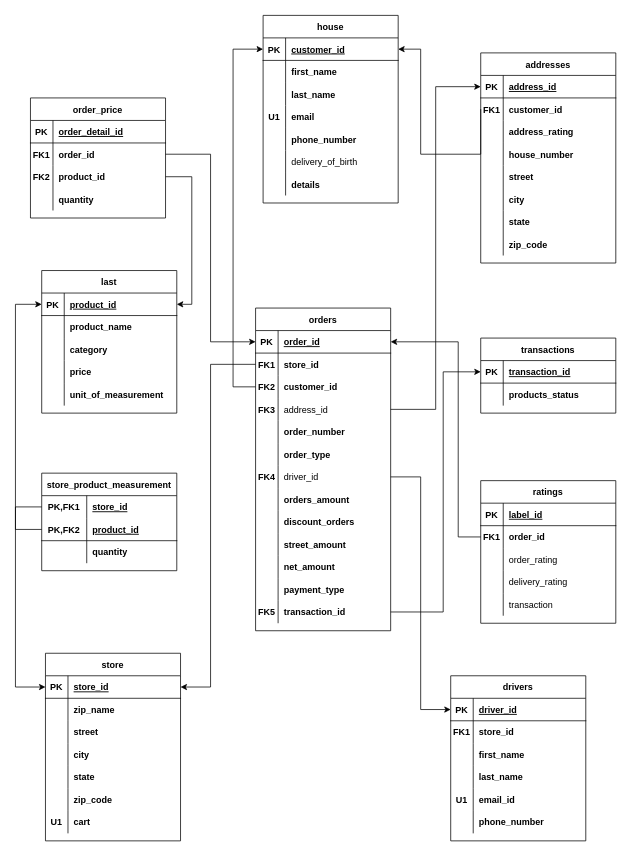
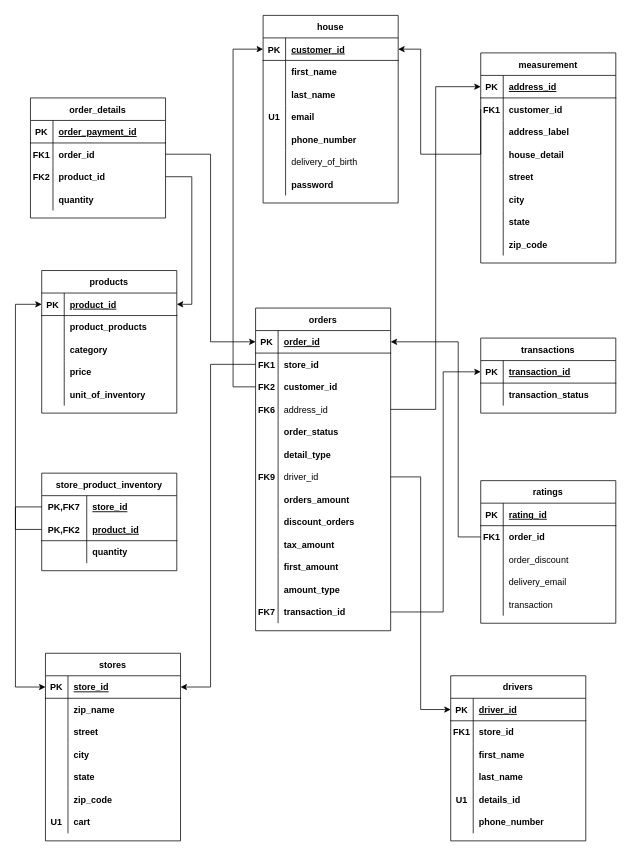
(548, 65) -> (548, 65)
(98, 110) -> (98, 110)
(93, 132) -> (98, 132)
(543, 132) -> (539, 132)
(539, 155) -> (536, 155)
(306, 185) -> (311, 185)
(109, 282) -> (109, 282)
(100, 327) -> (110, 327)
(116, 395) -> (110, 395)
(546, 395) -> (553, 395)
(266, 410) -> (266, 410)
(314, 432) -> (314, 432)
(309, 455) -> (309, 455)
(266, 477) -> (266, 477)
(109, 485) -> (109, 485)
(64, 507) -> (64, 507)
(525, 515) -> (529, 515)
(316, 545) -> (309, 545)
(538, 560) -> (543, 560)
(309, 567) -> (313, 567)
(543, 582) -> (539, 582)
(314, 590) -> (311, 590)
(266, 612) -> (266, 612)
(113, 665) -> (113, 665)
(495, 800) -> (500, 800)
